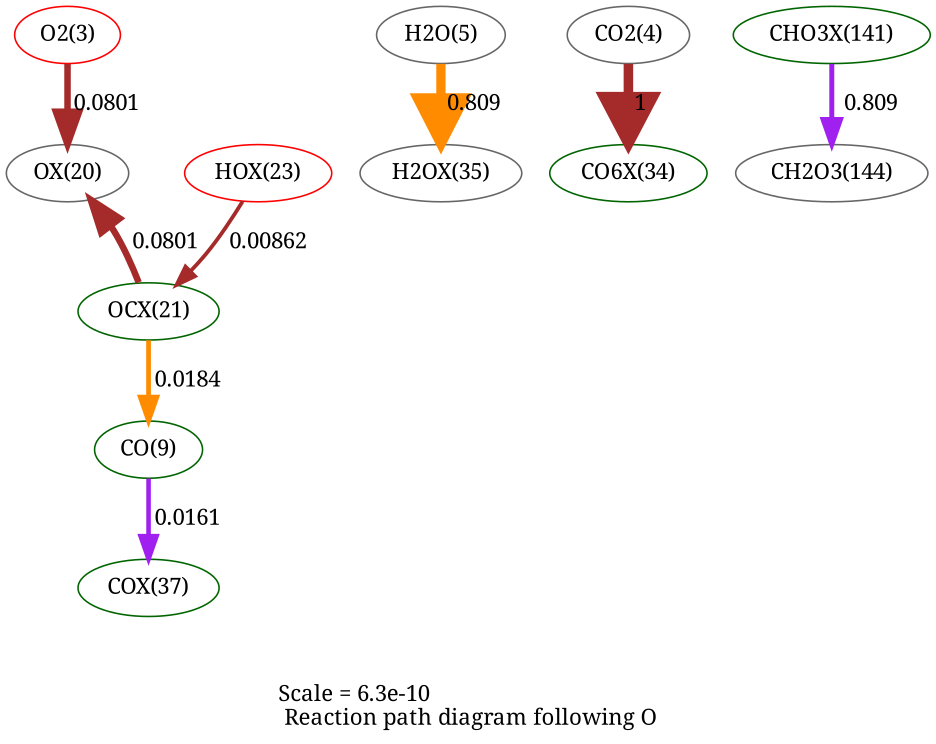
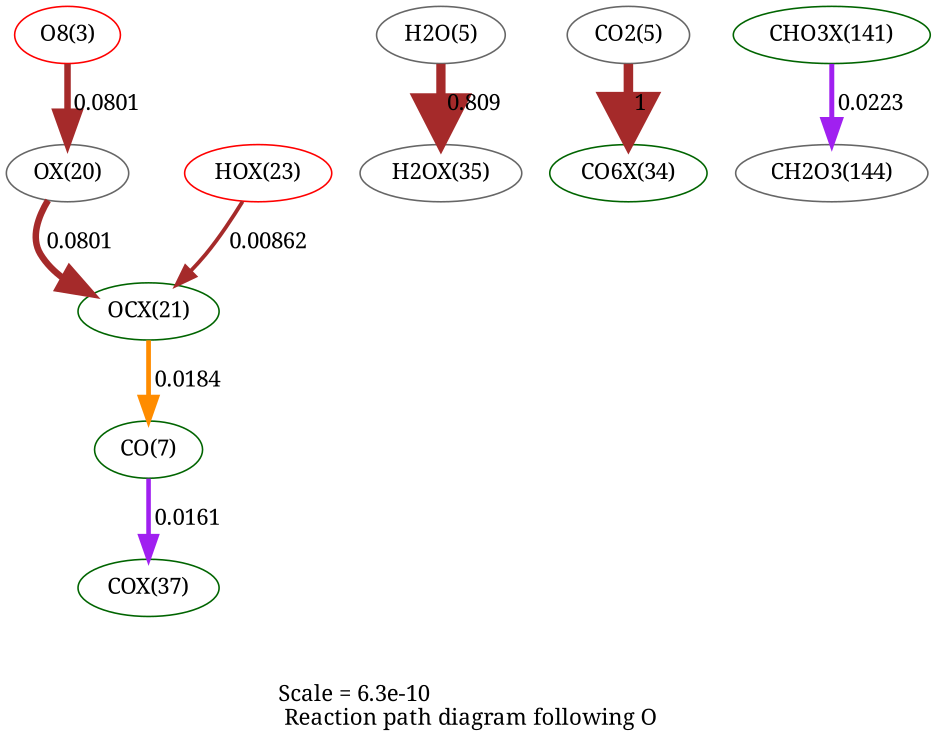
(68, 35) -> (68, 35)
(628, 35) -> (628, 35)
(441, 81) -> (441, 81)
(868, 104) -> (868, 104)
(126, 253) -> (37, 243)
(149, 450) -> (149, 450)
